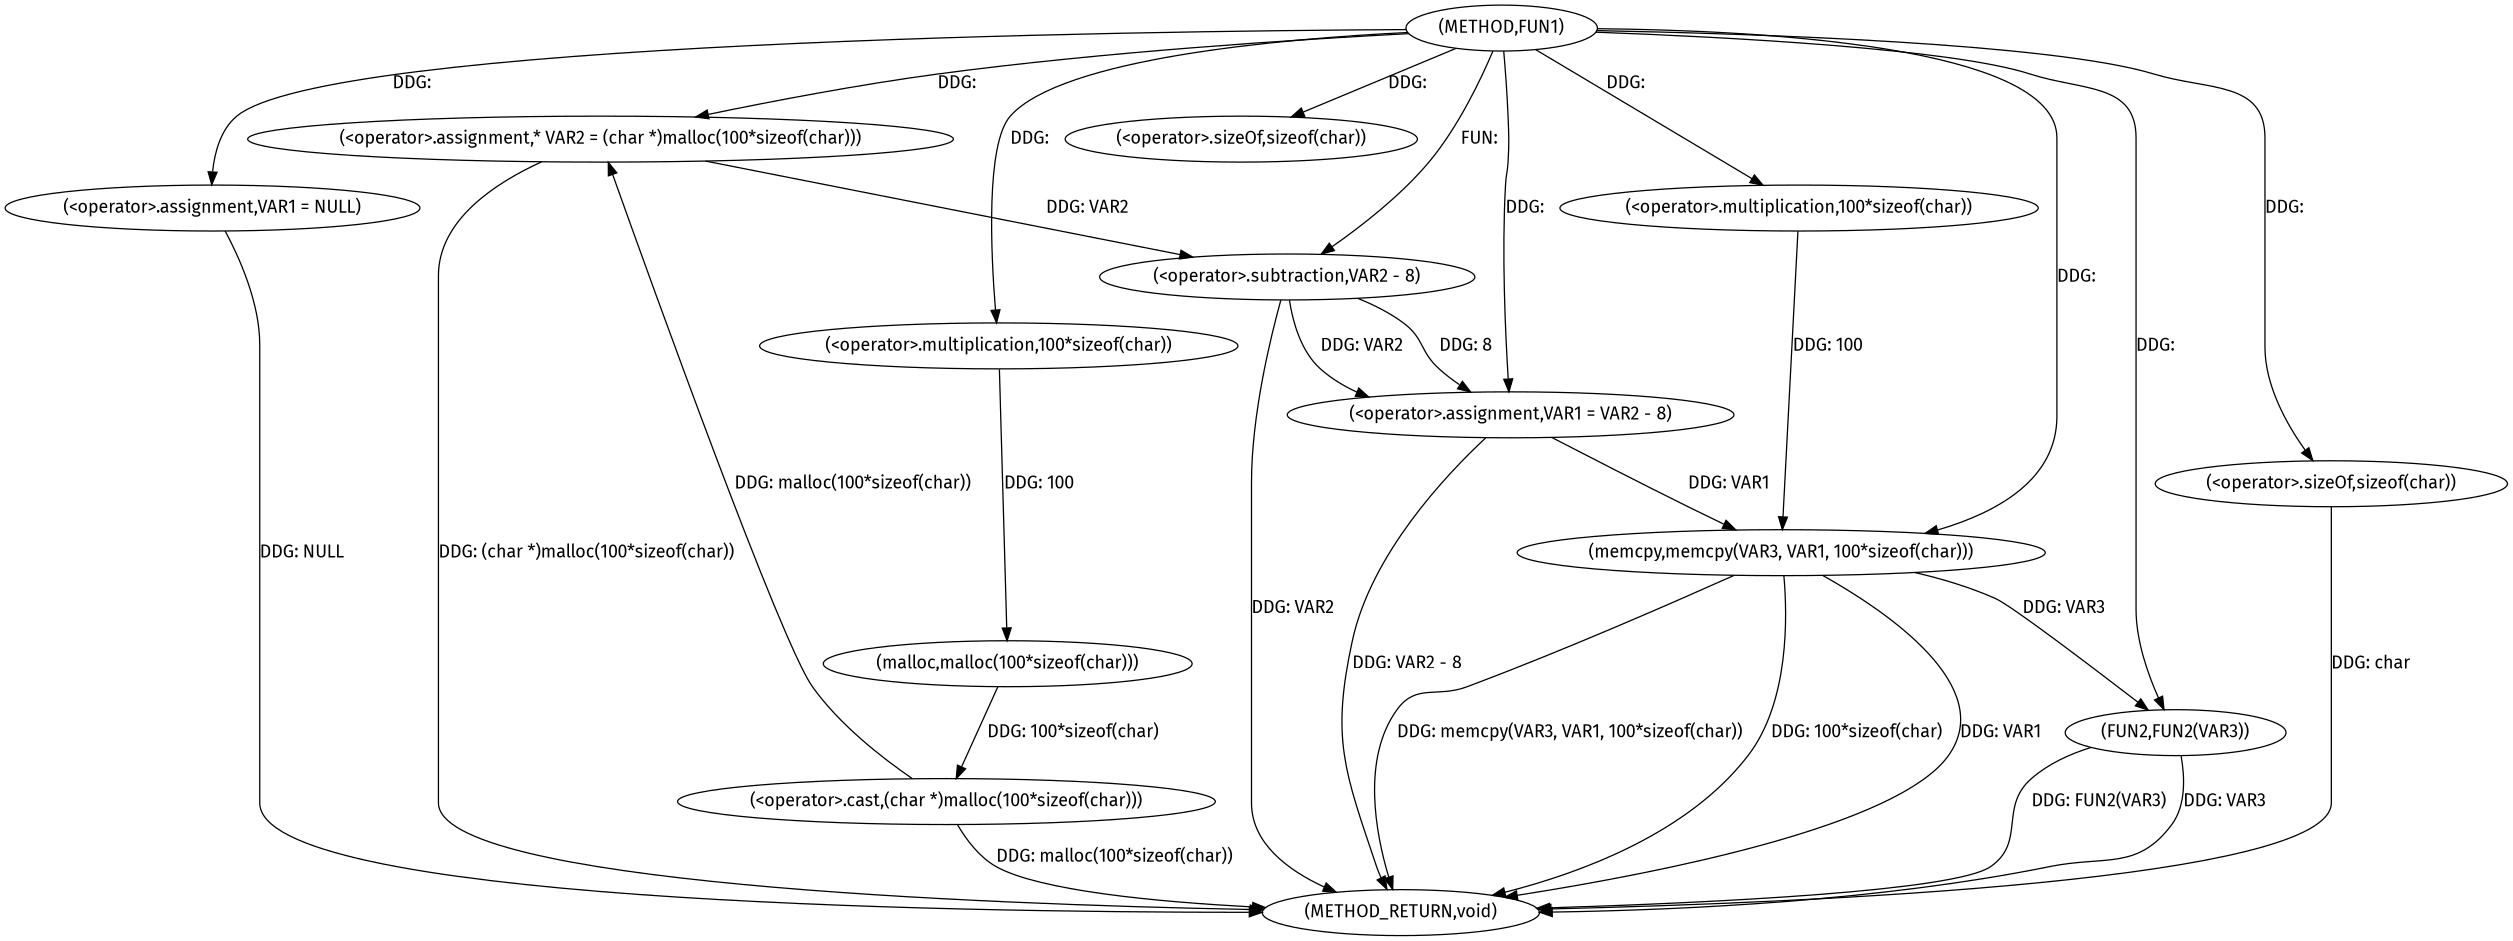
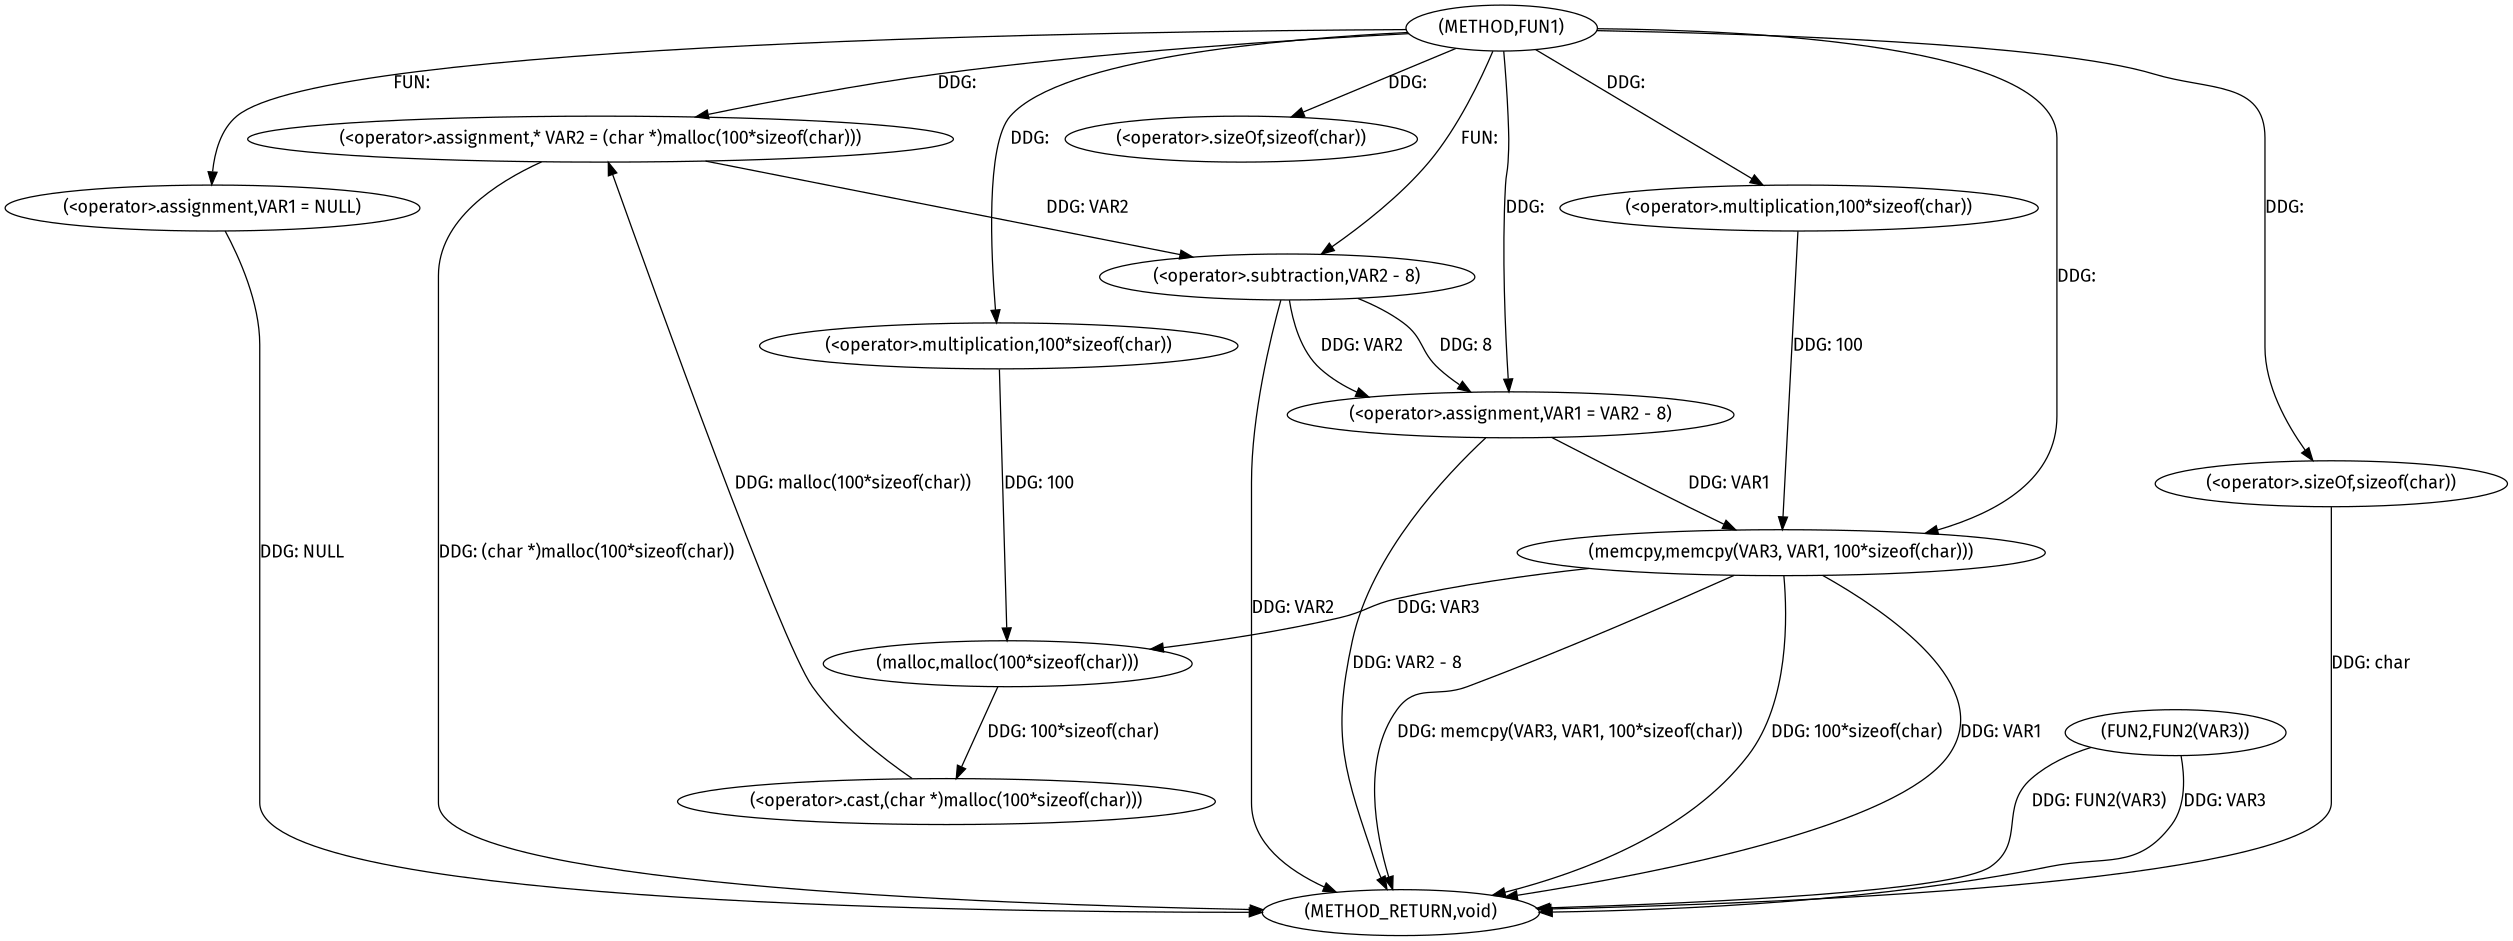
(414, 84) -> (414, 84)
(2135, 133) -> none
(2034, 624) -> (1375, 605)
(1094, 892) -> none
